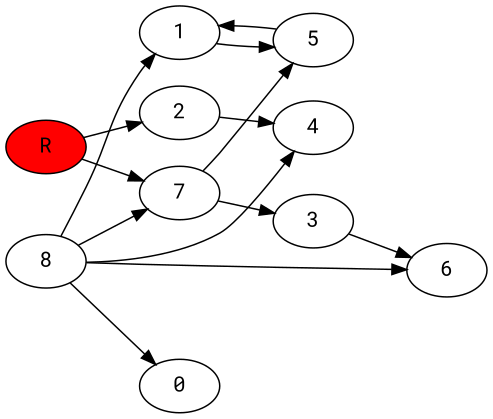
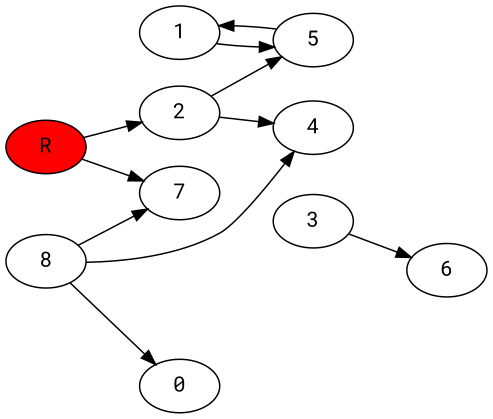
(238, 131) -> (240, 80)
(102, 150) -> none
(237, 205) -> none
(239, 267) -> none
